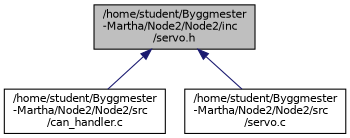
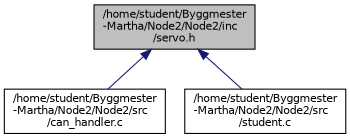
(265, 111) -> (265, 111)
